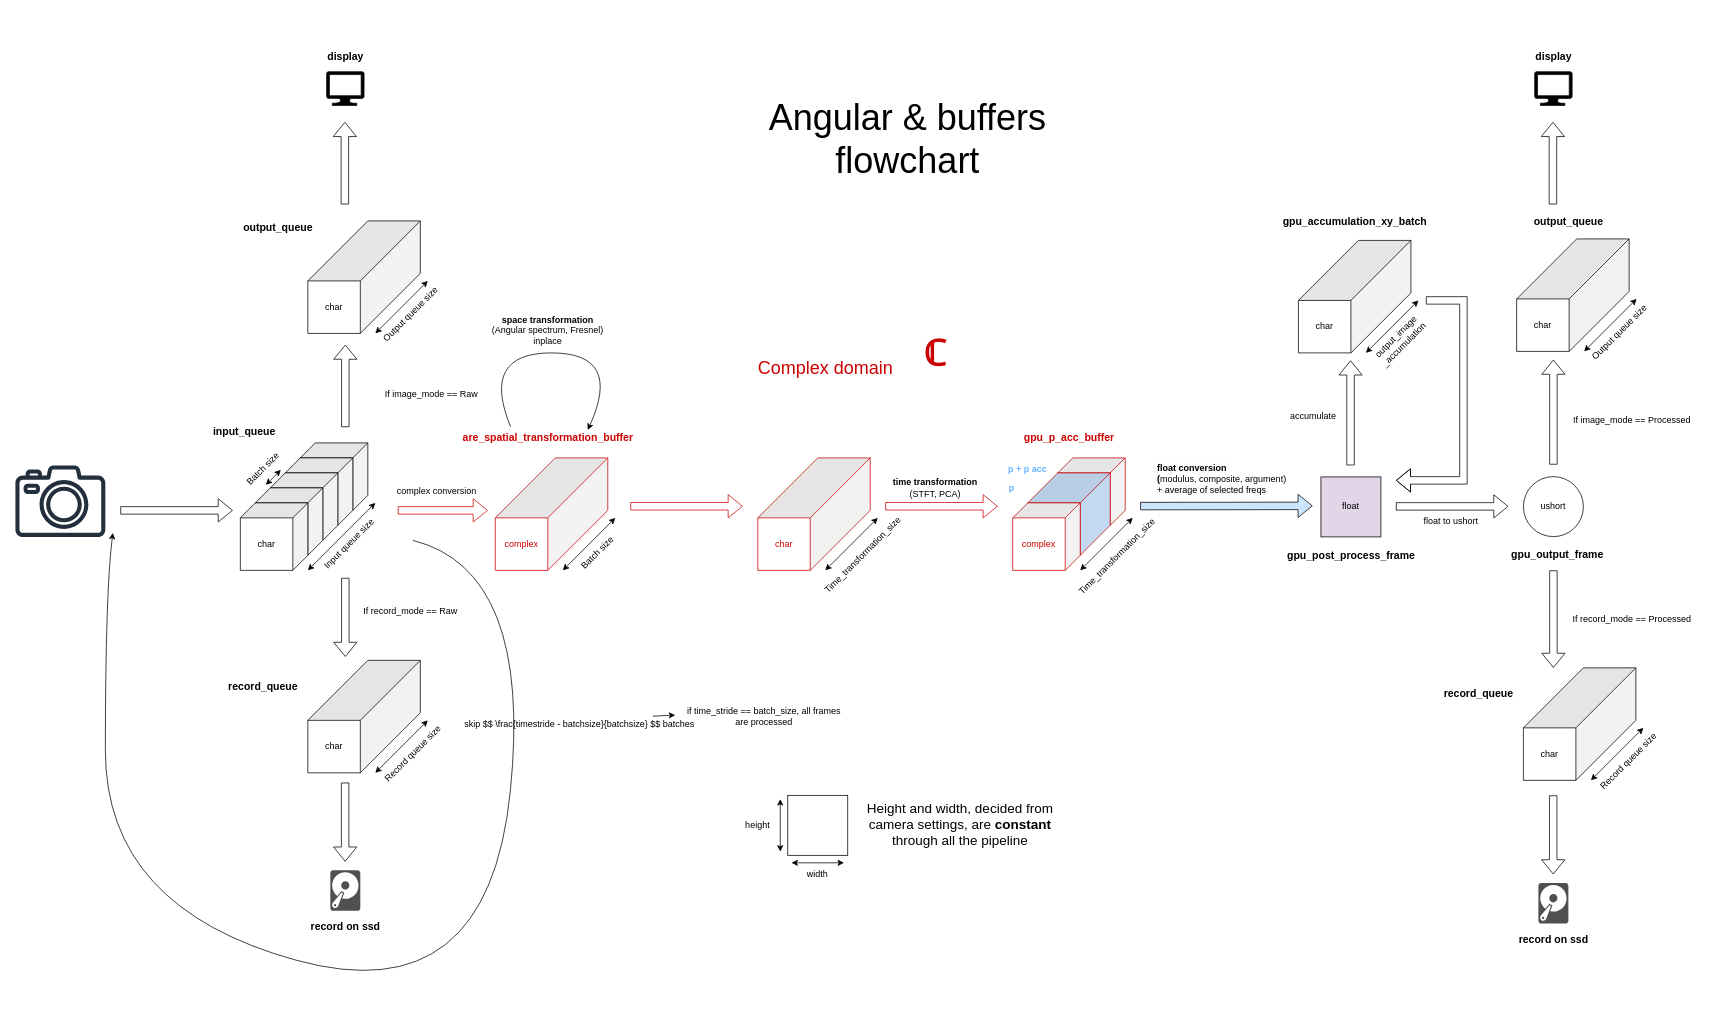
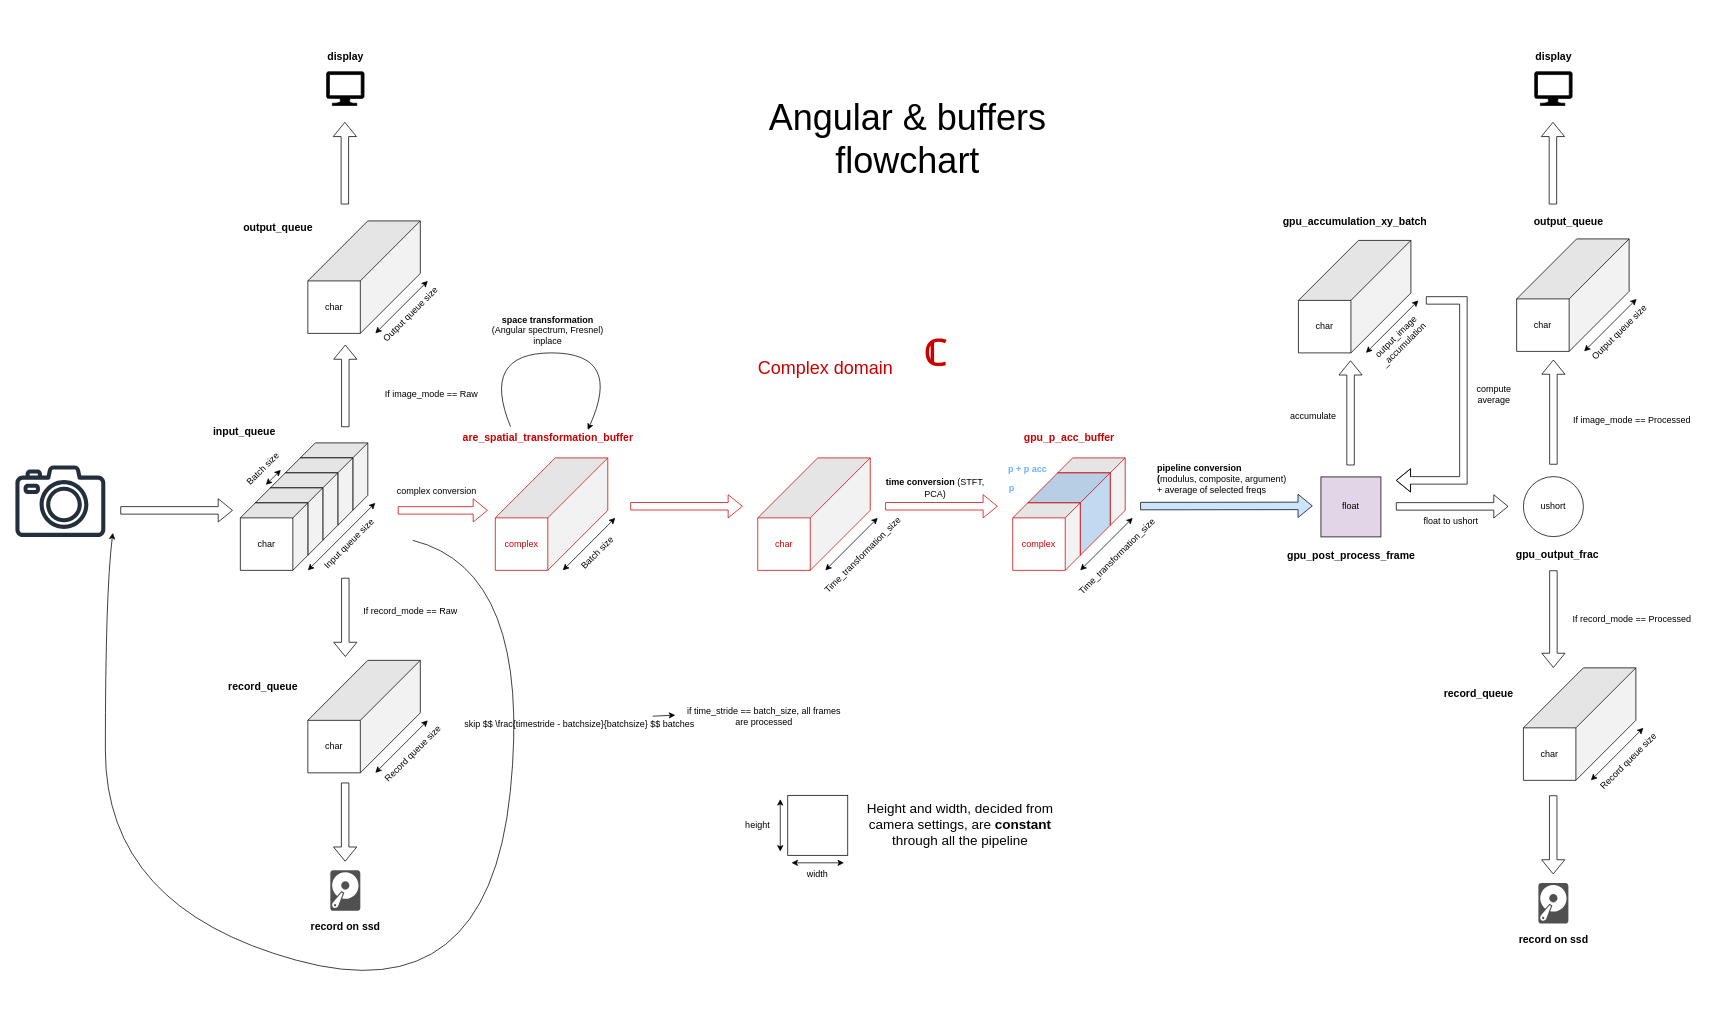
none -> (1494, 394)
(1224, 479) -> (1224, 479)
(936, 488) -> (936, 488)
(1558, 555) -> (1558, 555)
